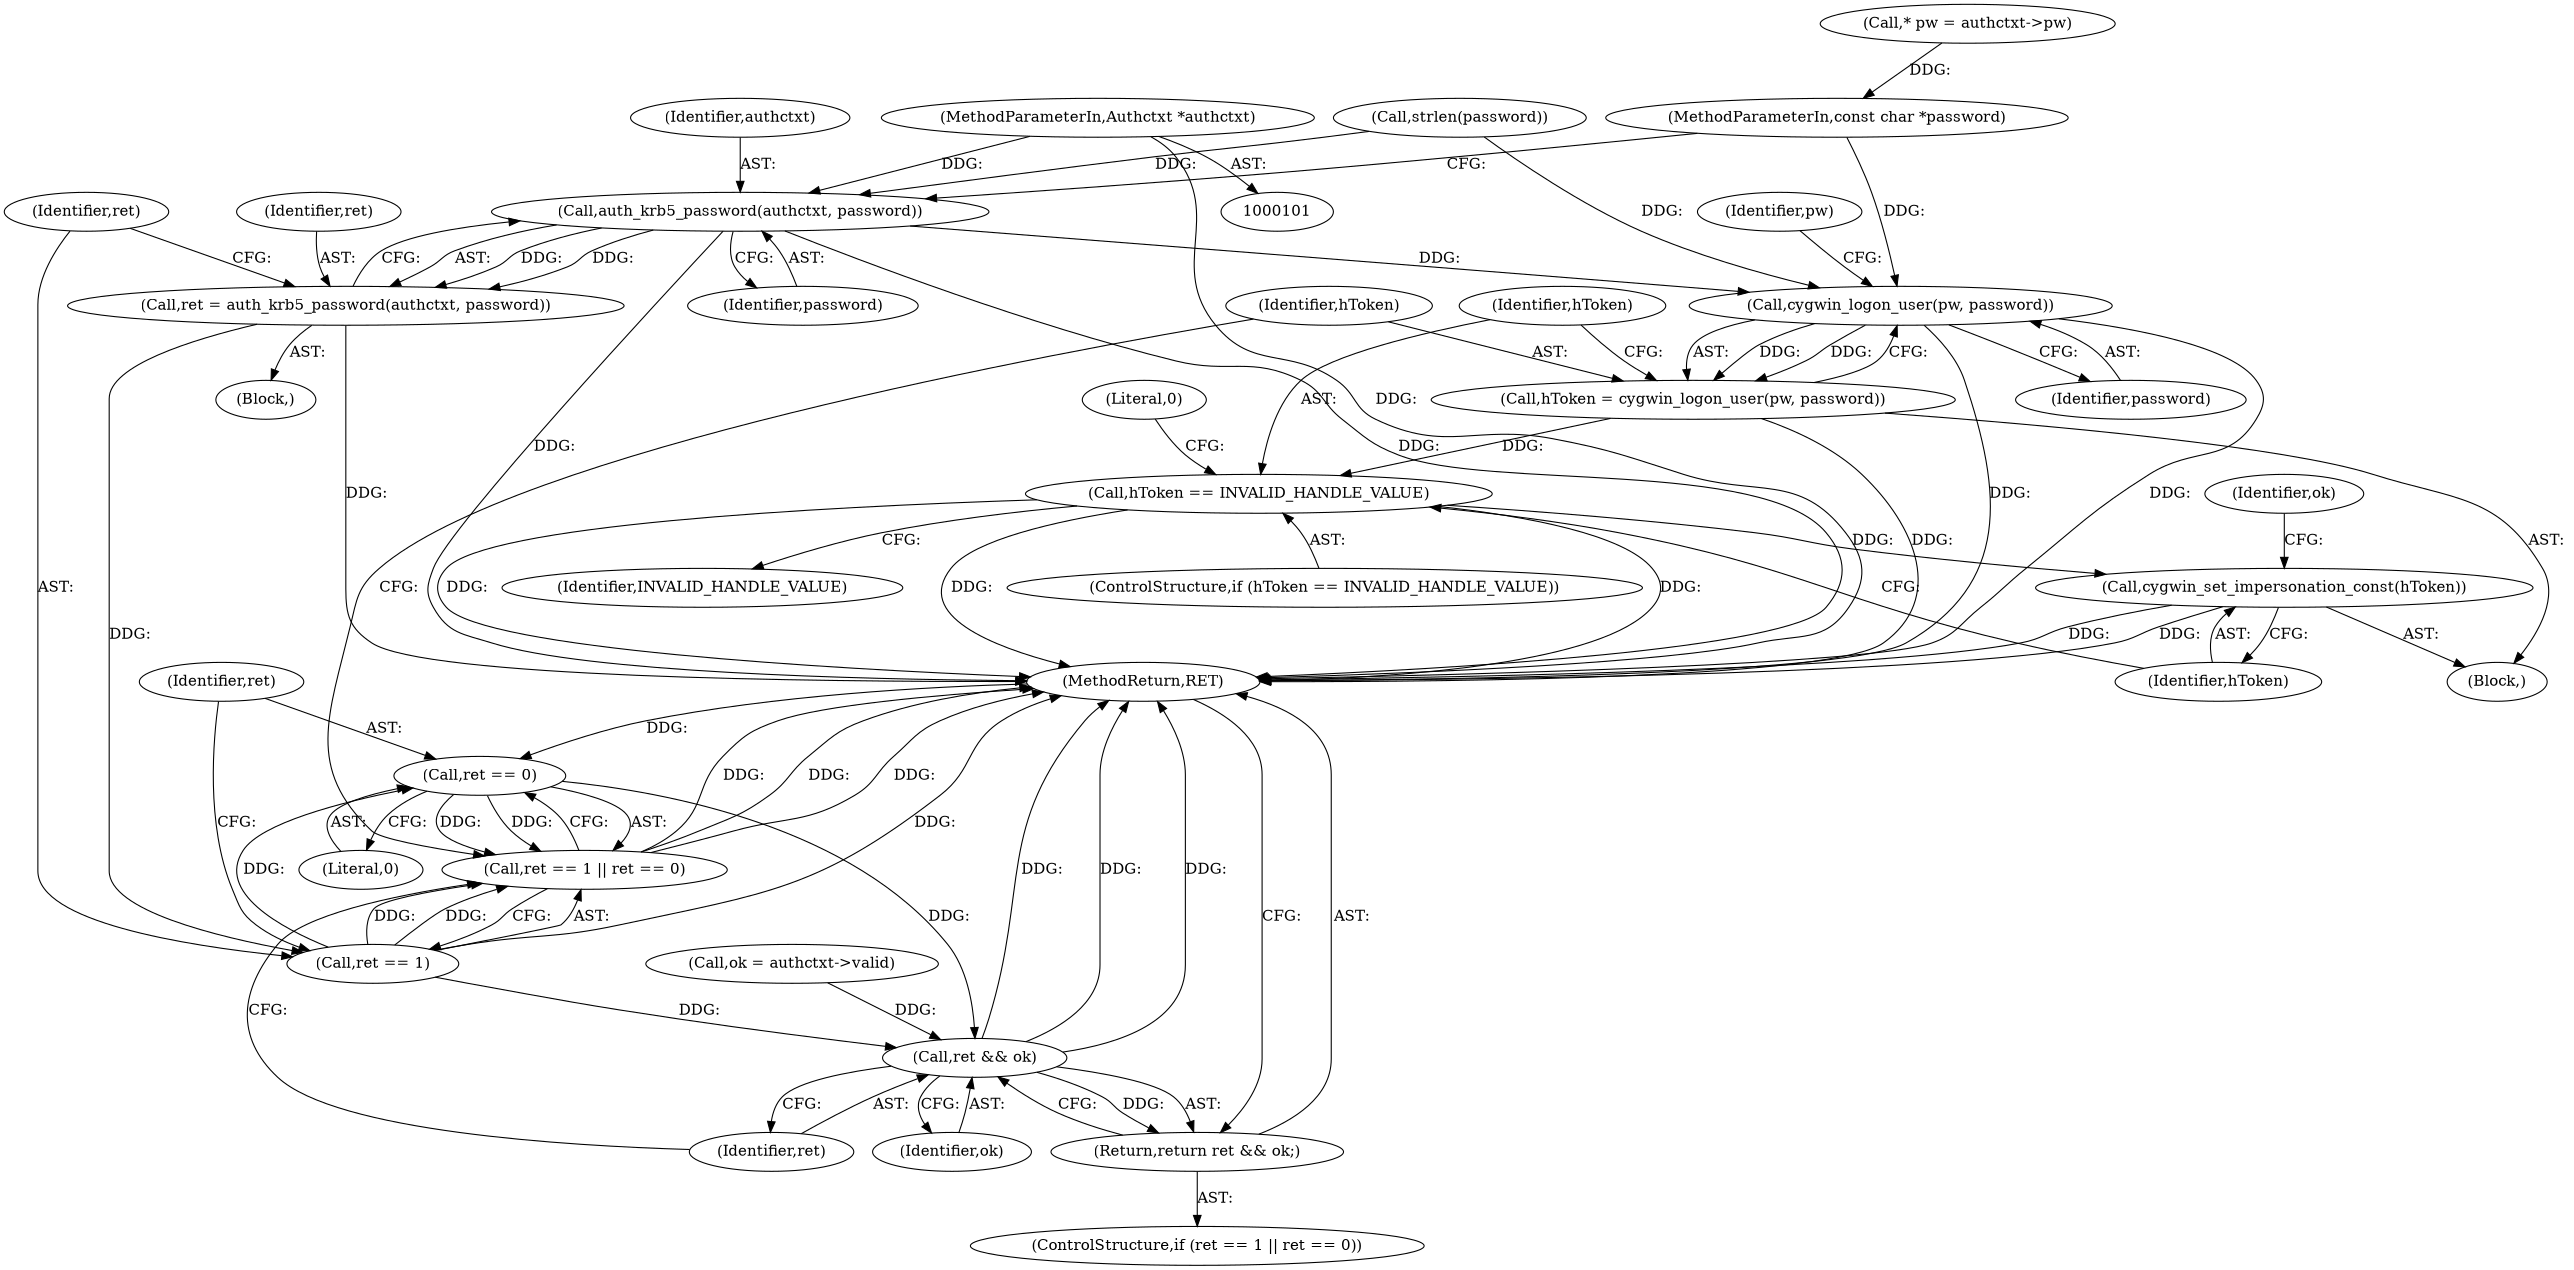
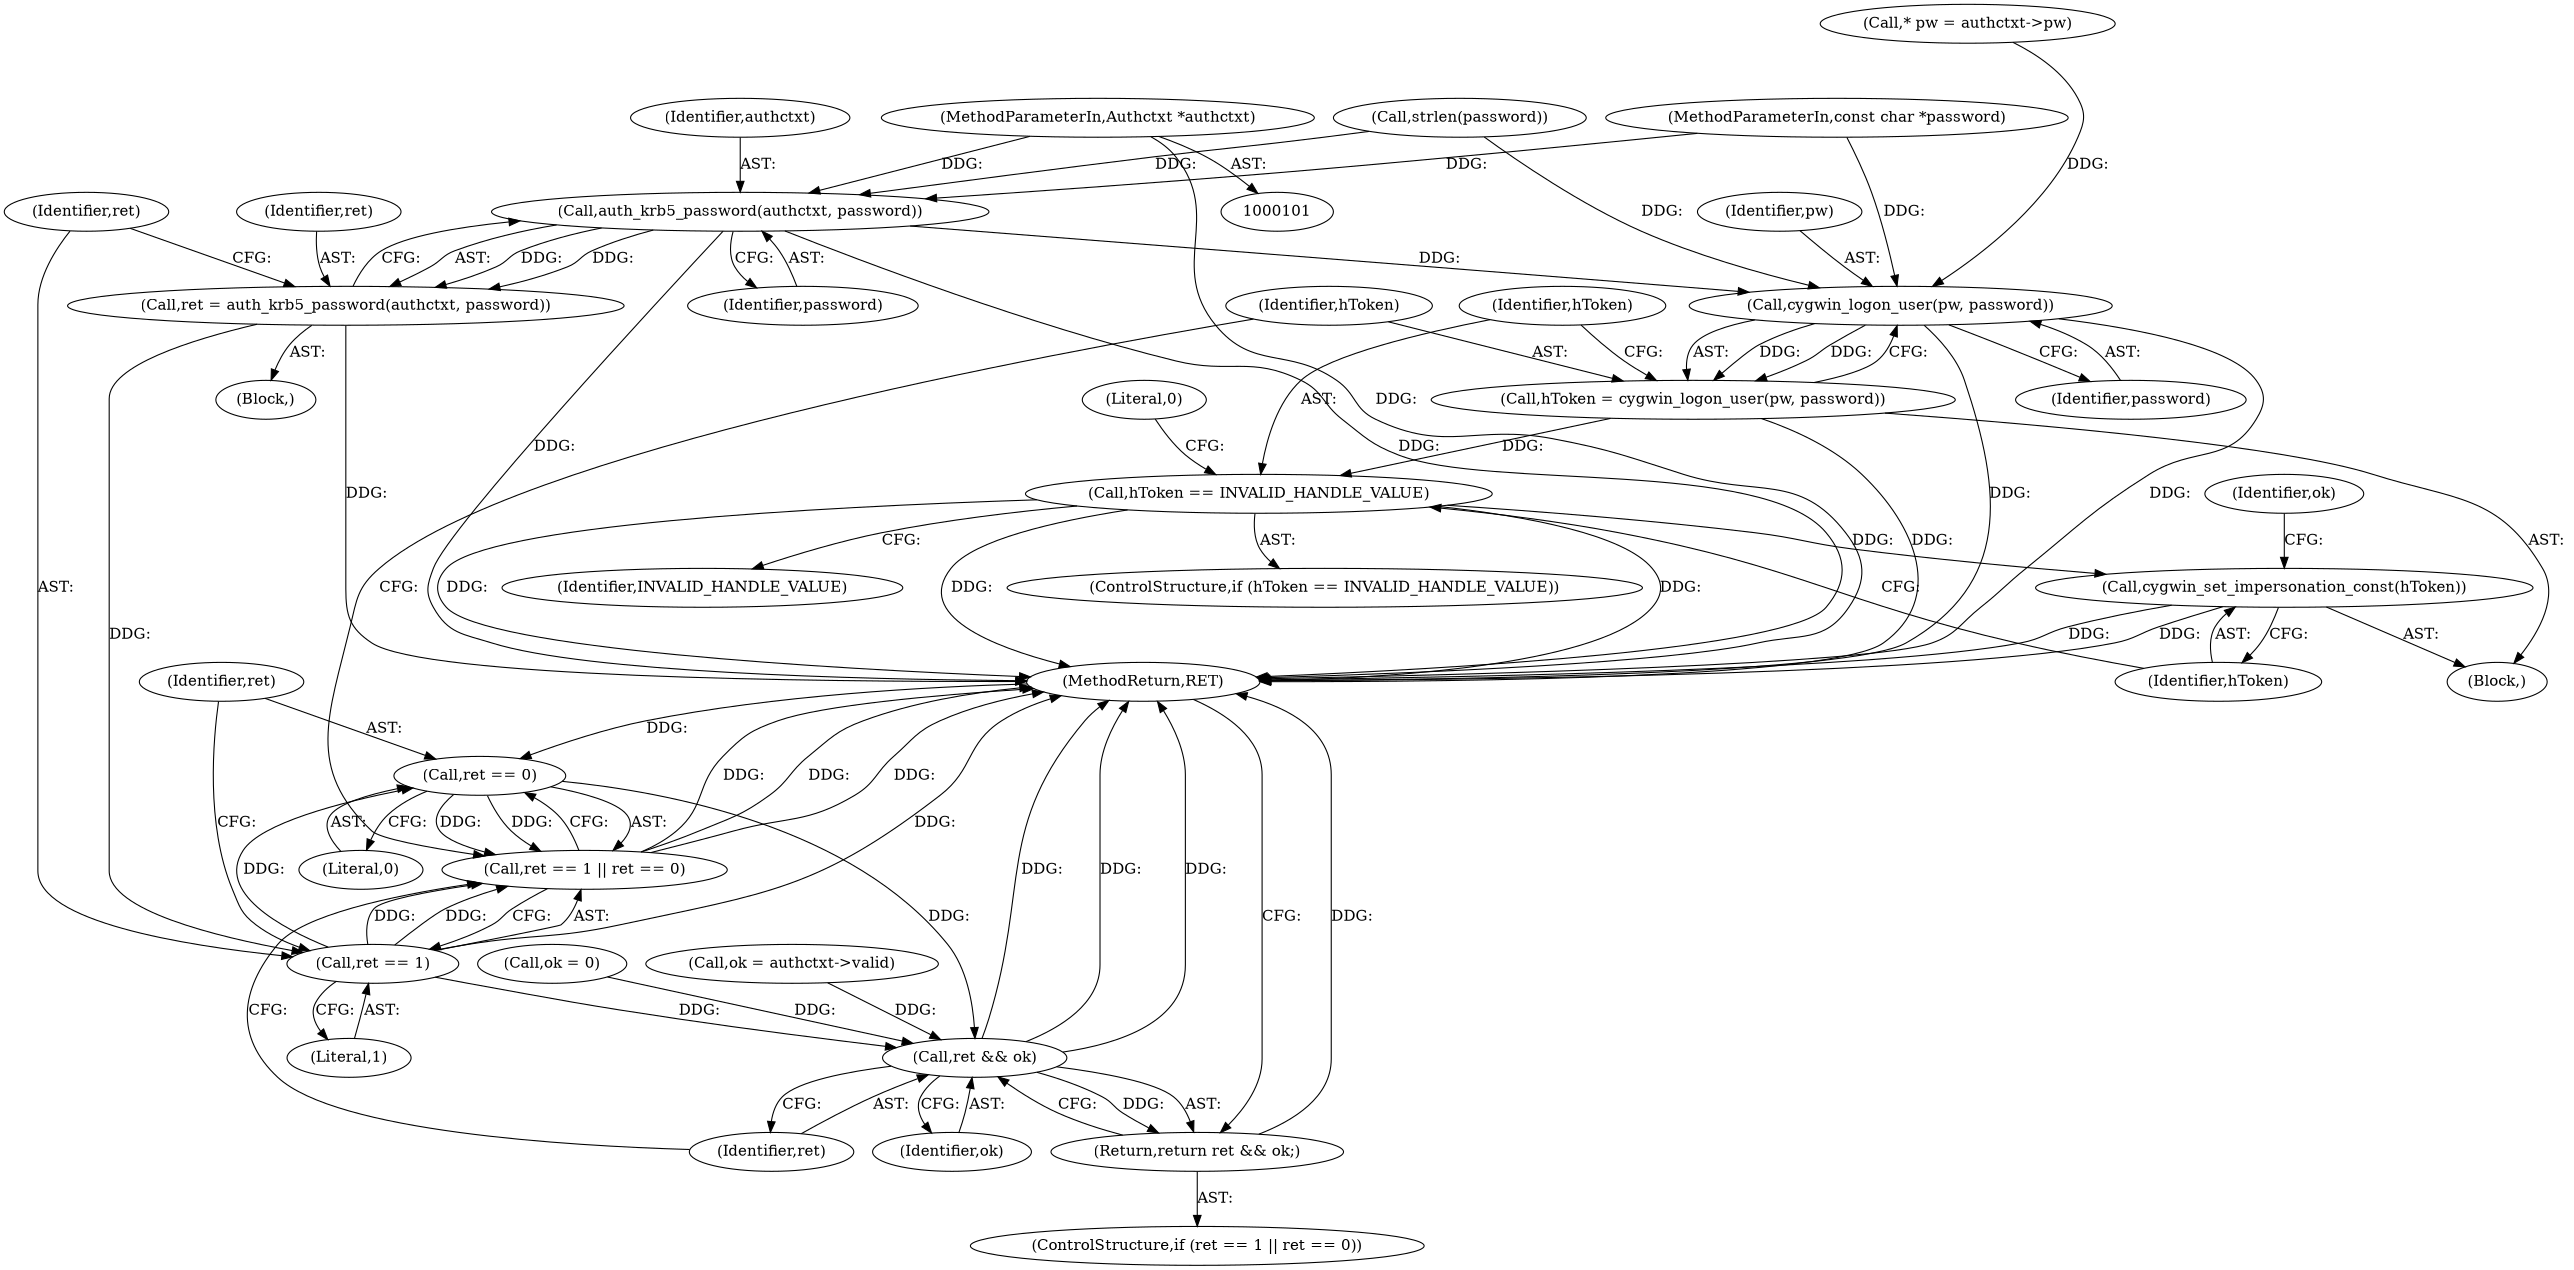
(1907, 67) -> (2060, 169)
(1469, 165) -> (1469, 165)
(1865, 259) -> (1865, 259)
(1308, 543) -> (1256, 540)
(1354, 917) -> (1354, 917)
none -> (552, 964)
none -> (349, 1058)
